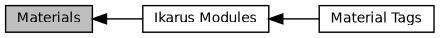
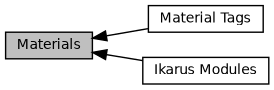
(301, 19) -> (127, 32)
